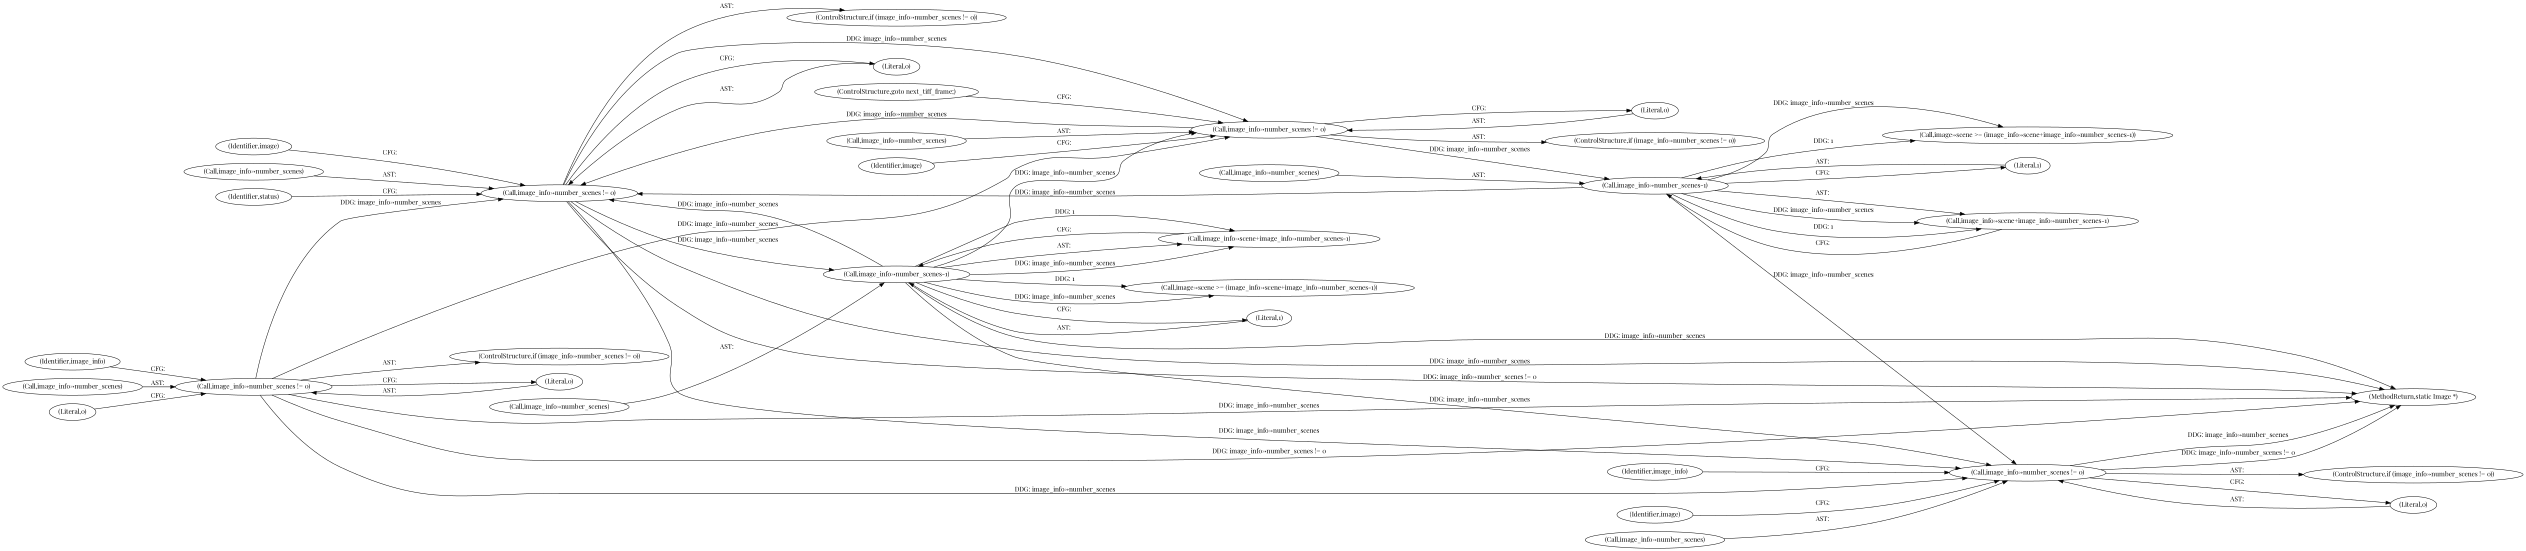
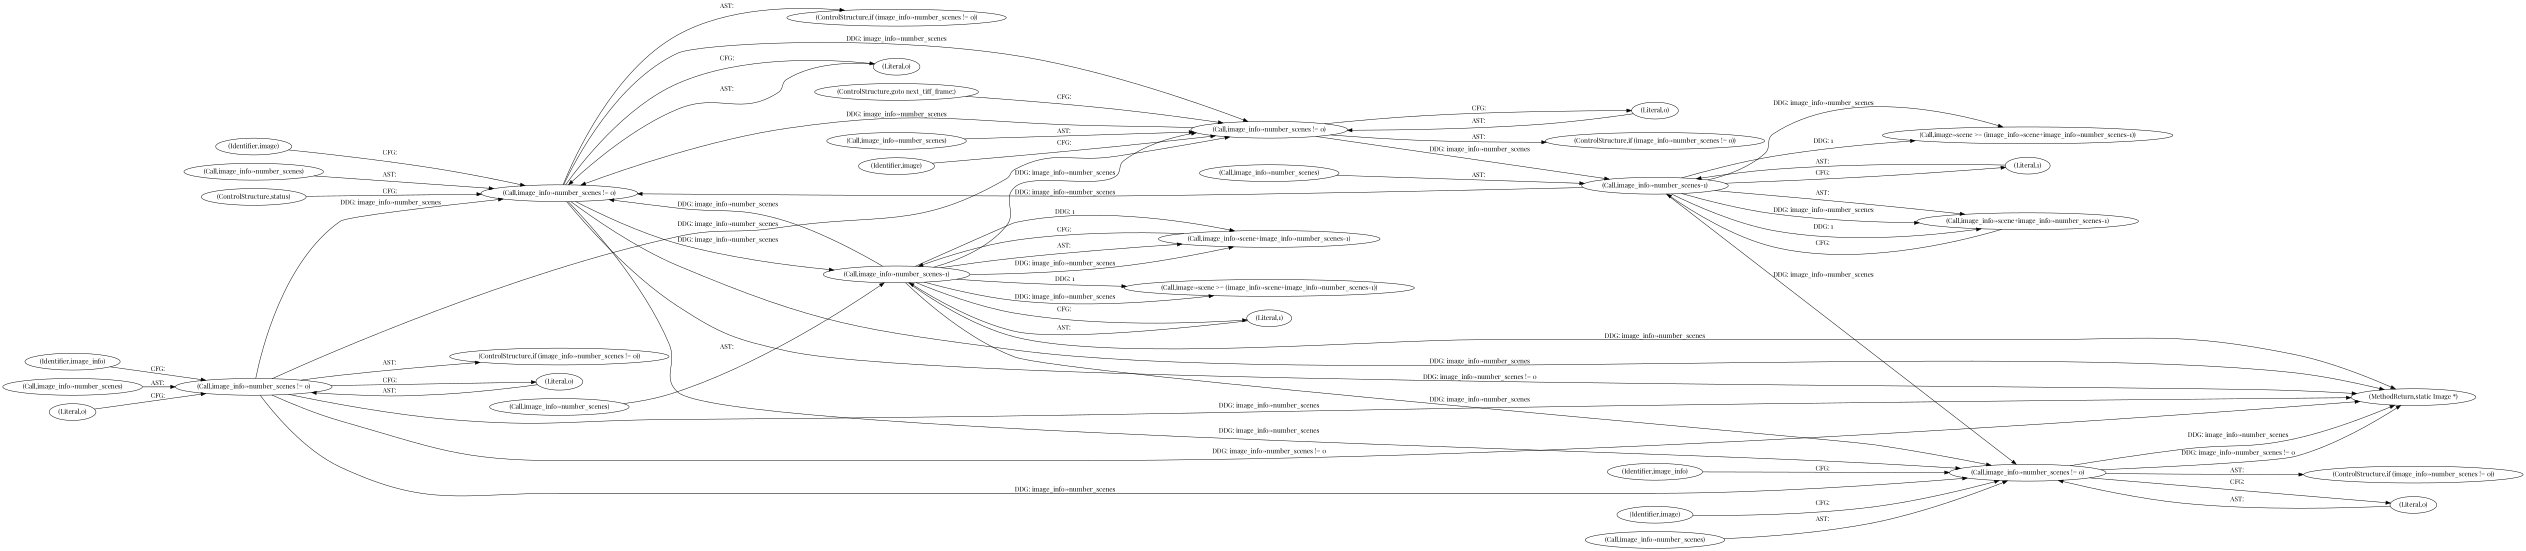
(254, 197) -> (254, 197)
